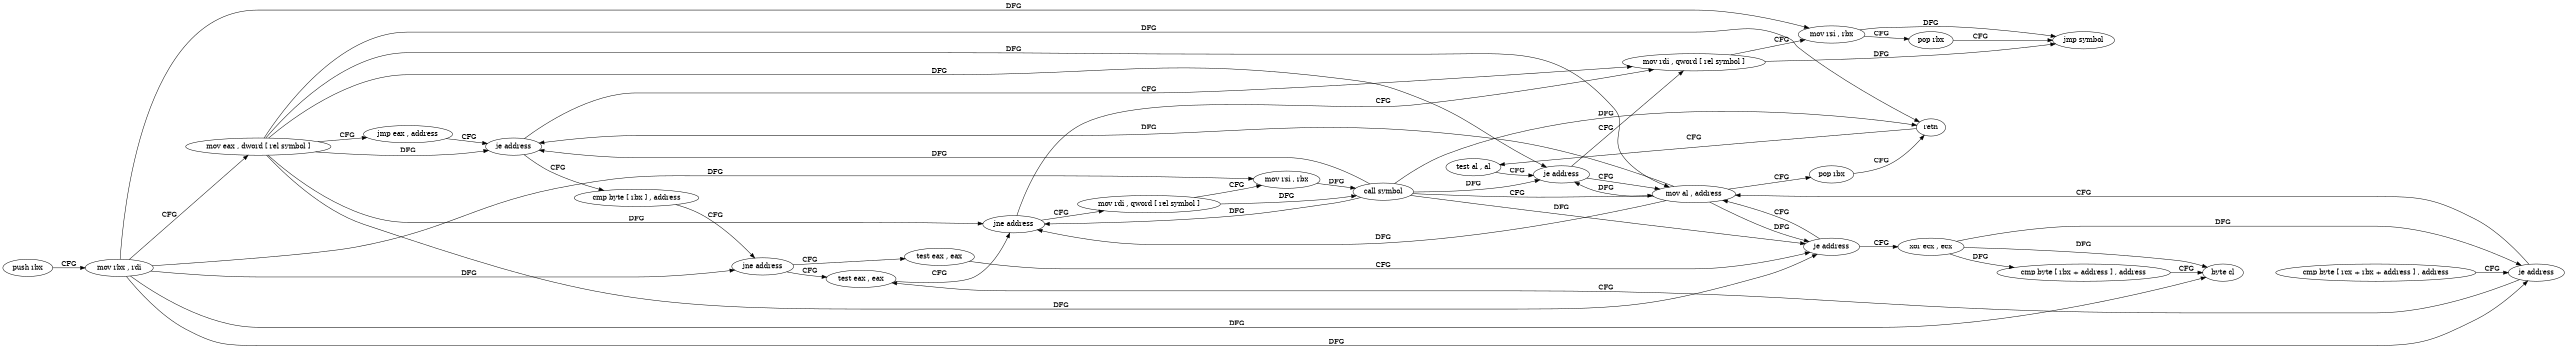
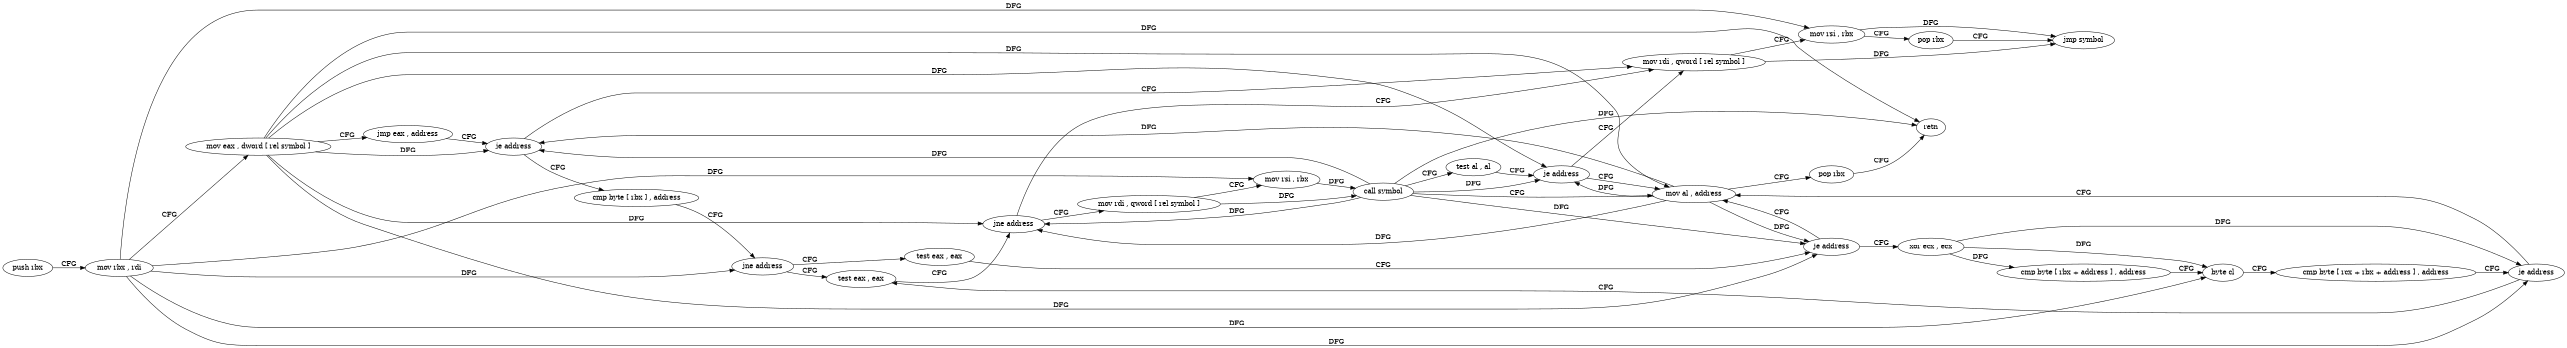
(1710, 146) -> (1427, 180)
none -> (2257, 273)
